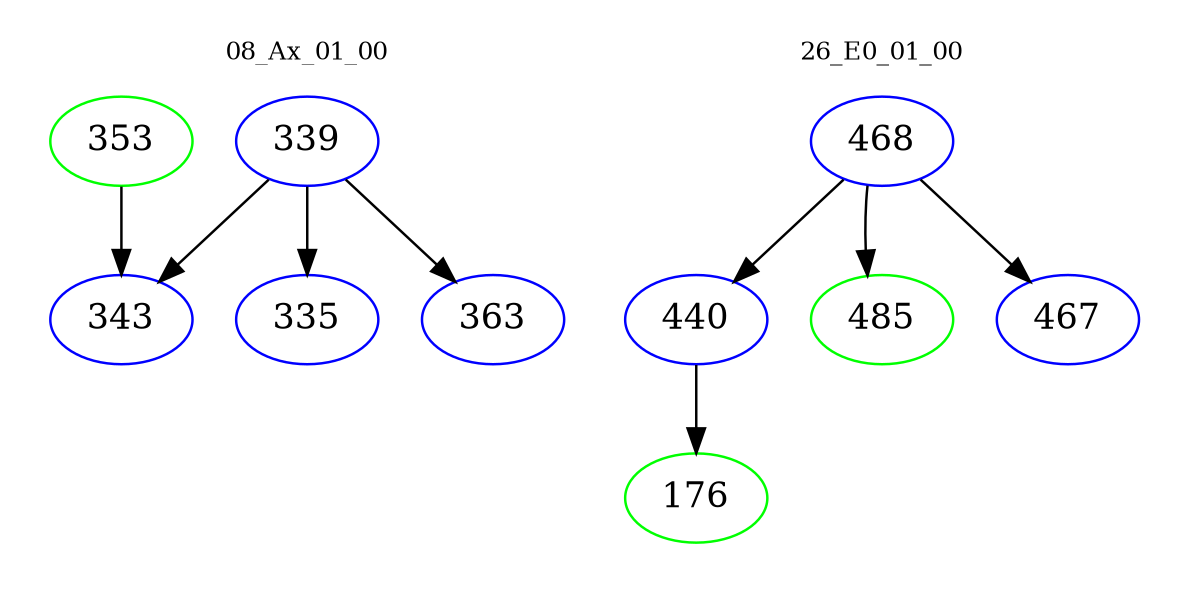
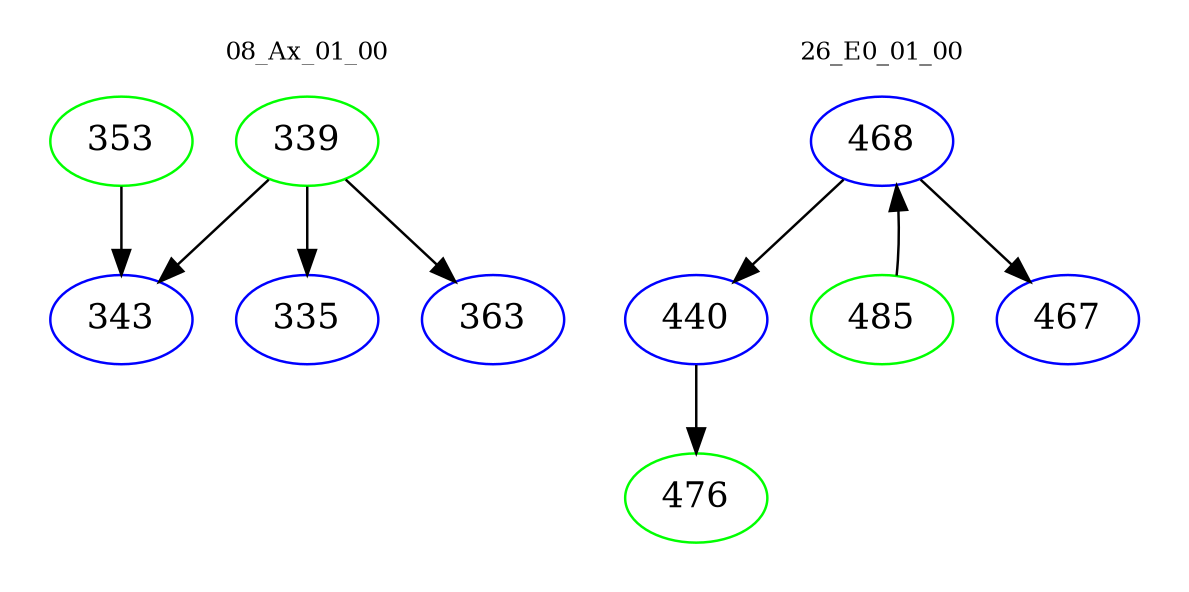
(307, 141) -> (307, 141)
(866, 218) -> (899, 243)
(696, 498) -> (696, 498)
